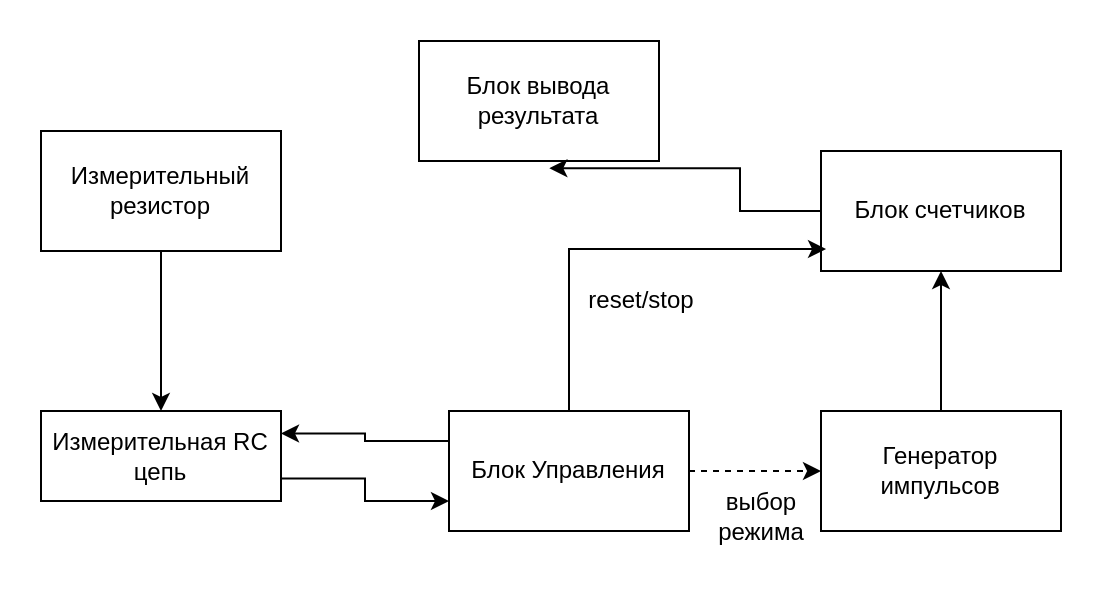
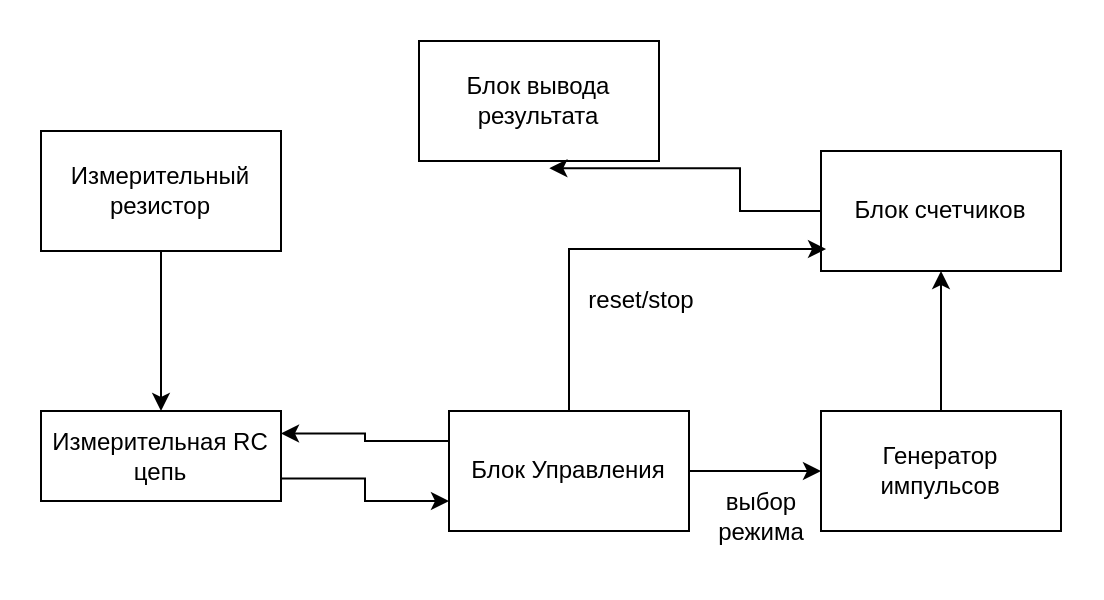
(750, 471) -> (750, 471)
